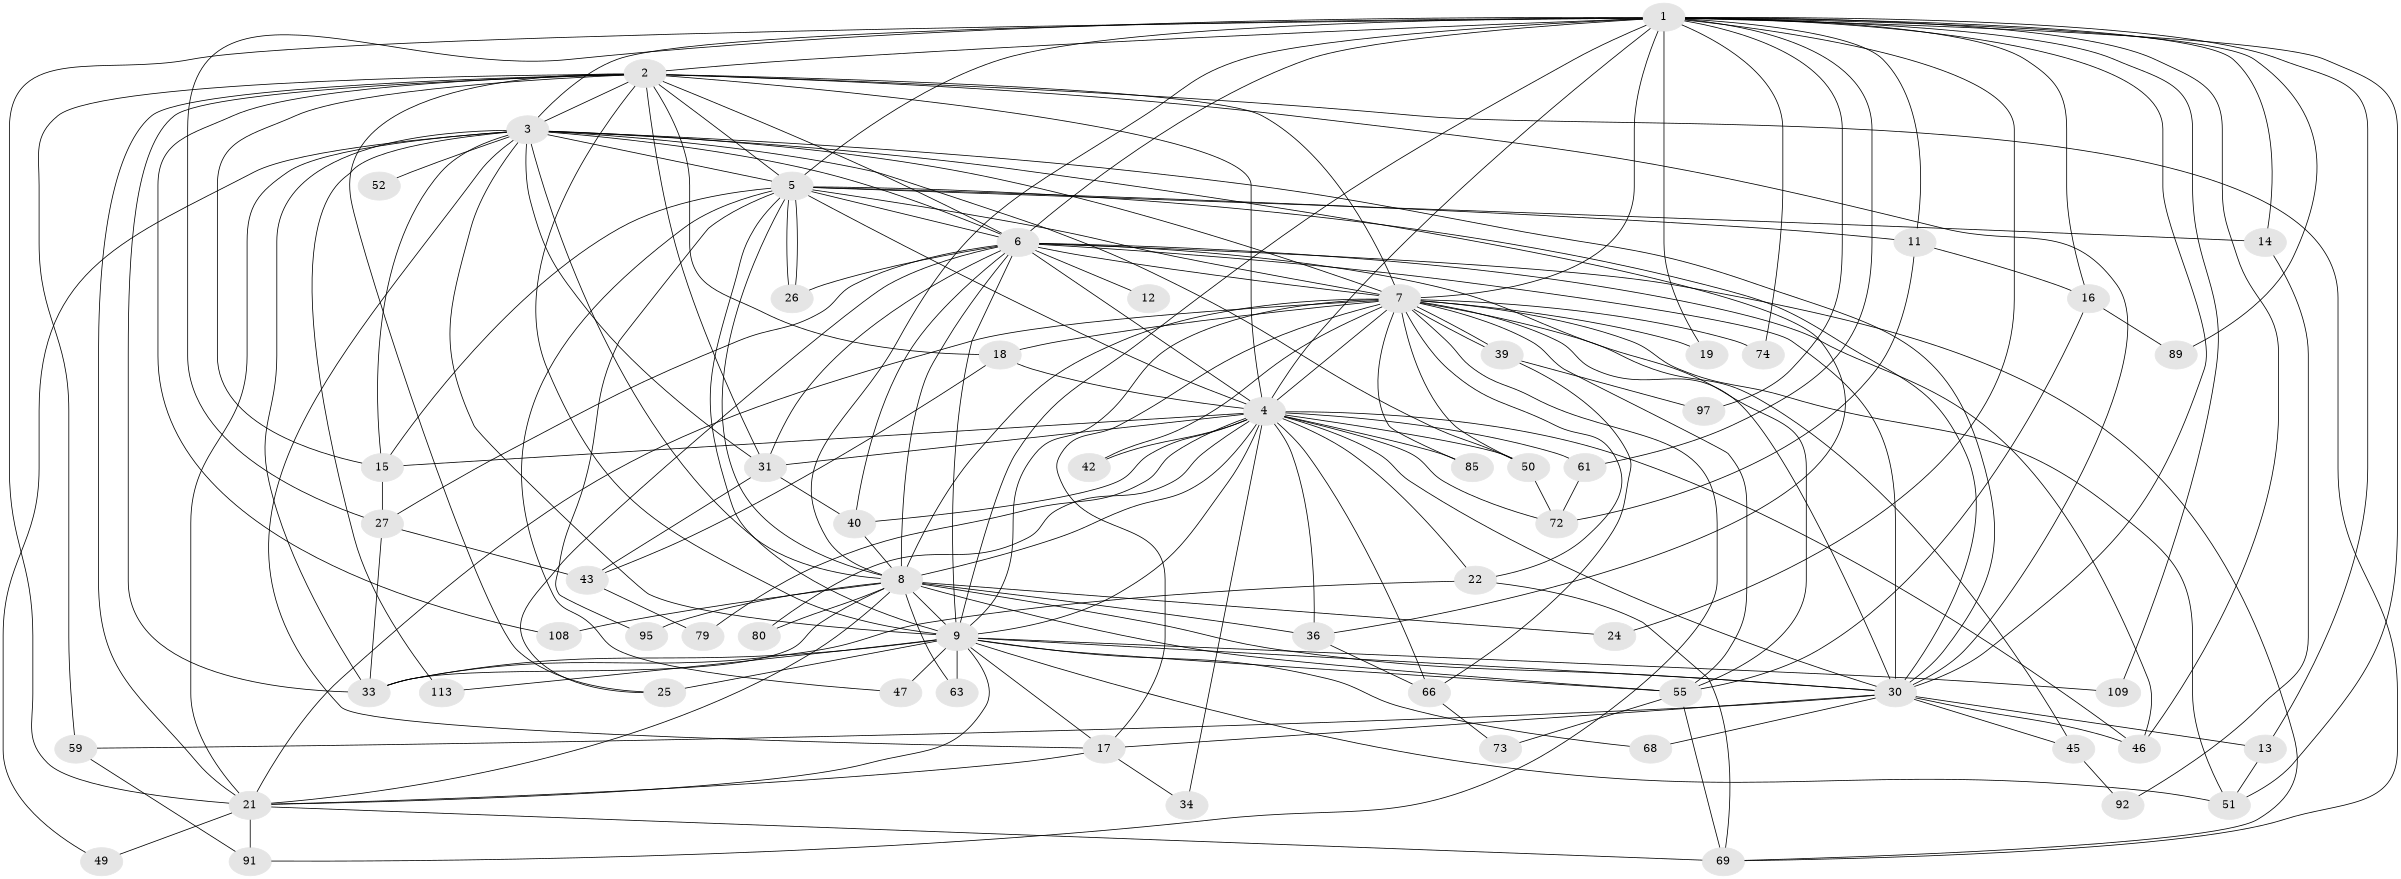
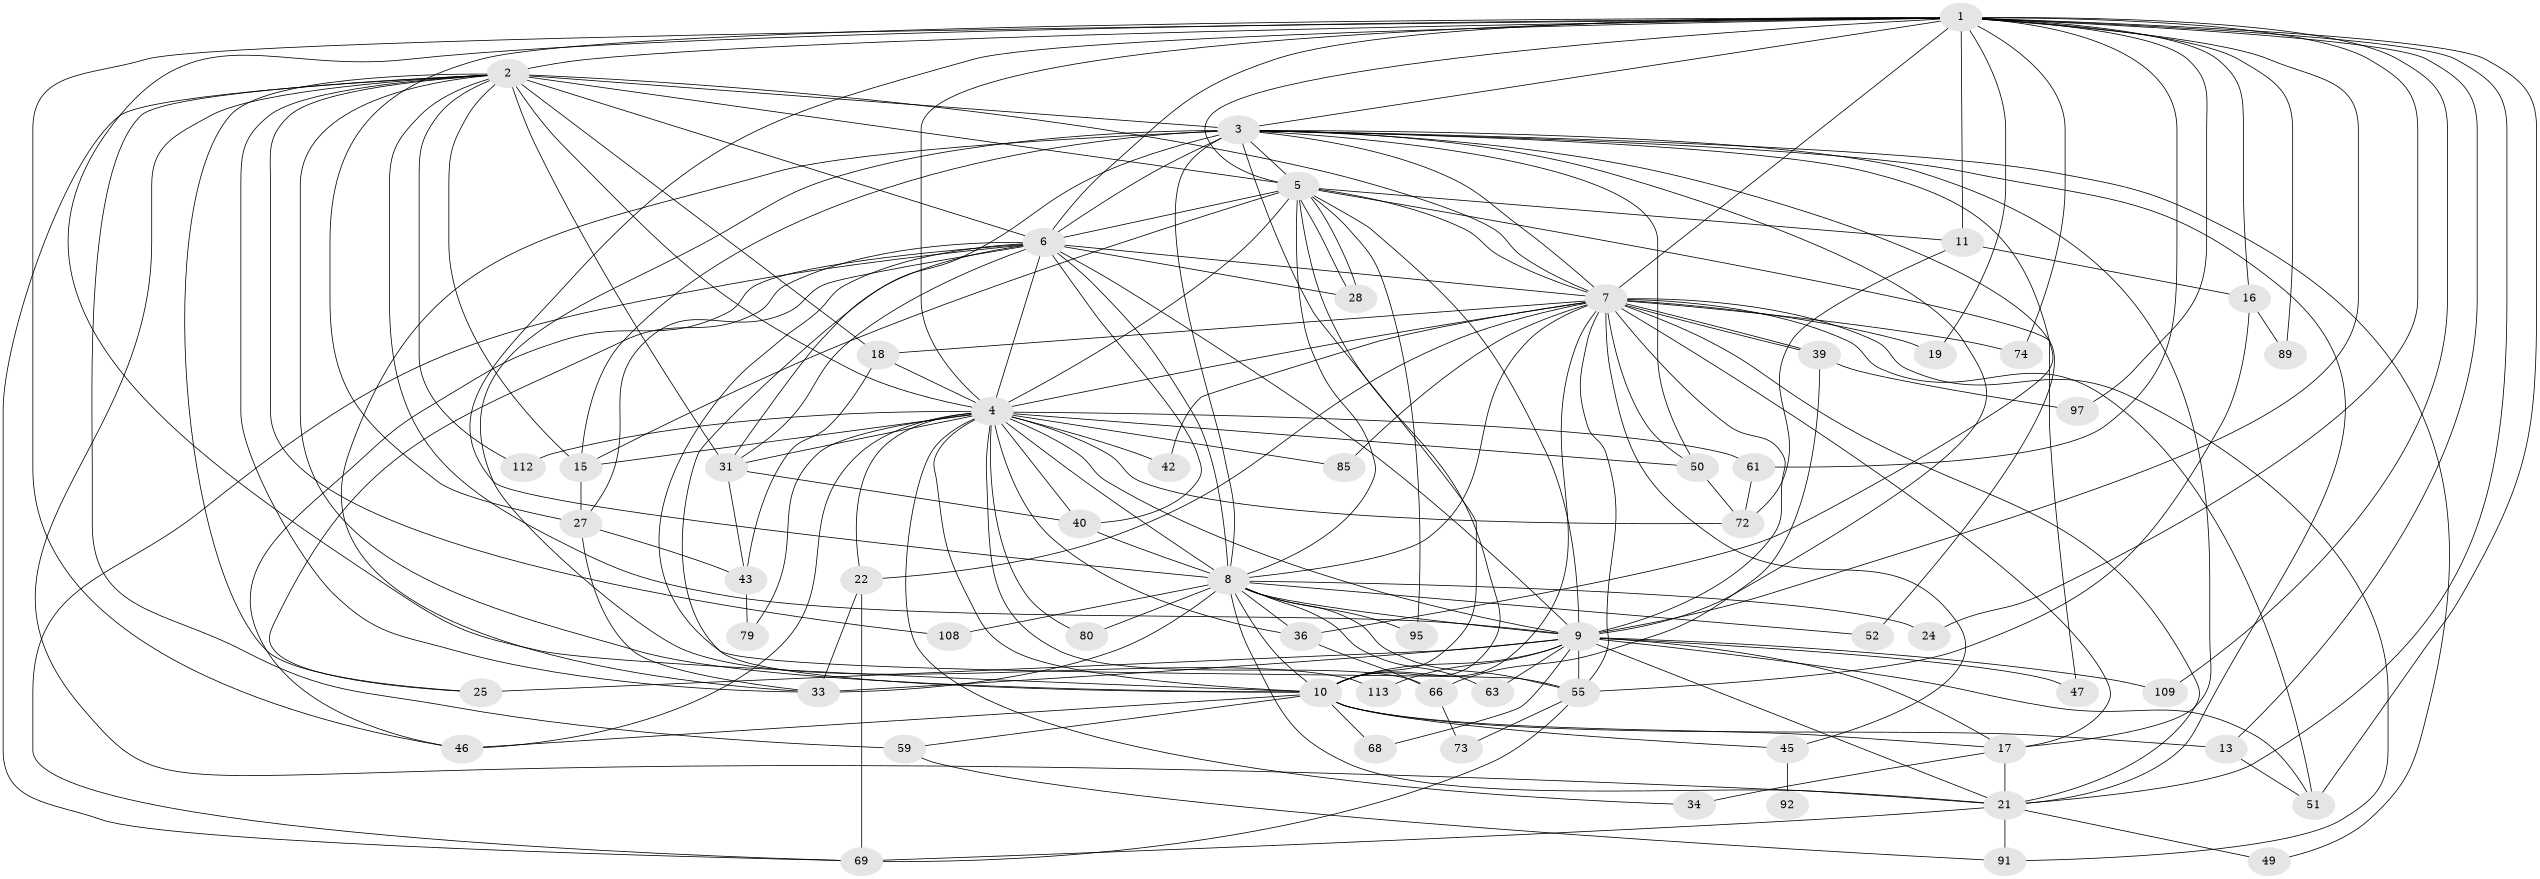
(2265, 242) -> none
(792, 299) -> (1356, 299)
(1149, 299) -> none
none -> (523, 468)
none -> (1536, 607)
(1895, 693) -> (1321, 693)
